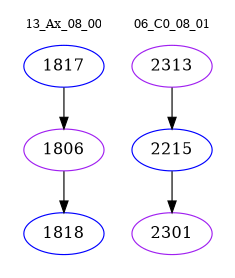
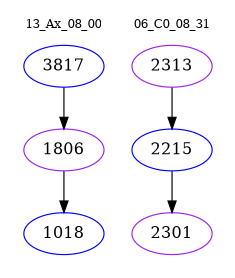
(172, 25) -> (172, 25)
(64, 66) -> (64, 66)
(64, 234) -> (64, 234)
